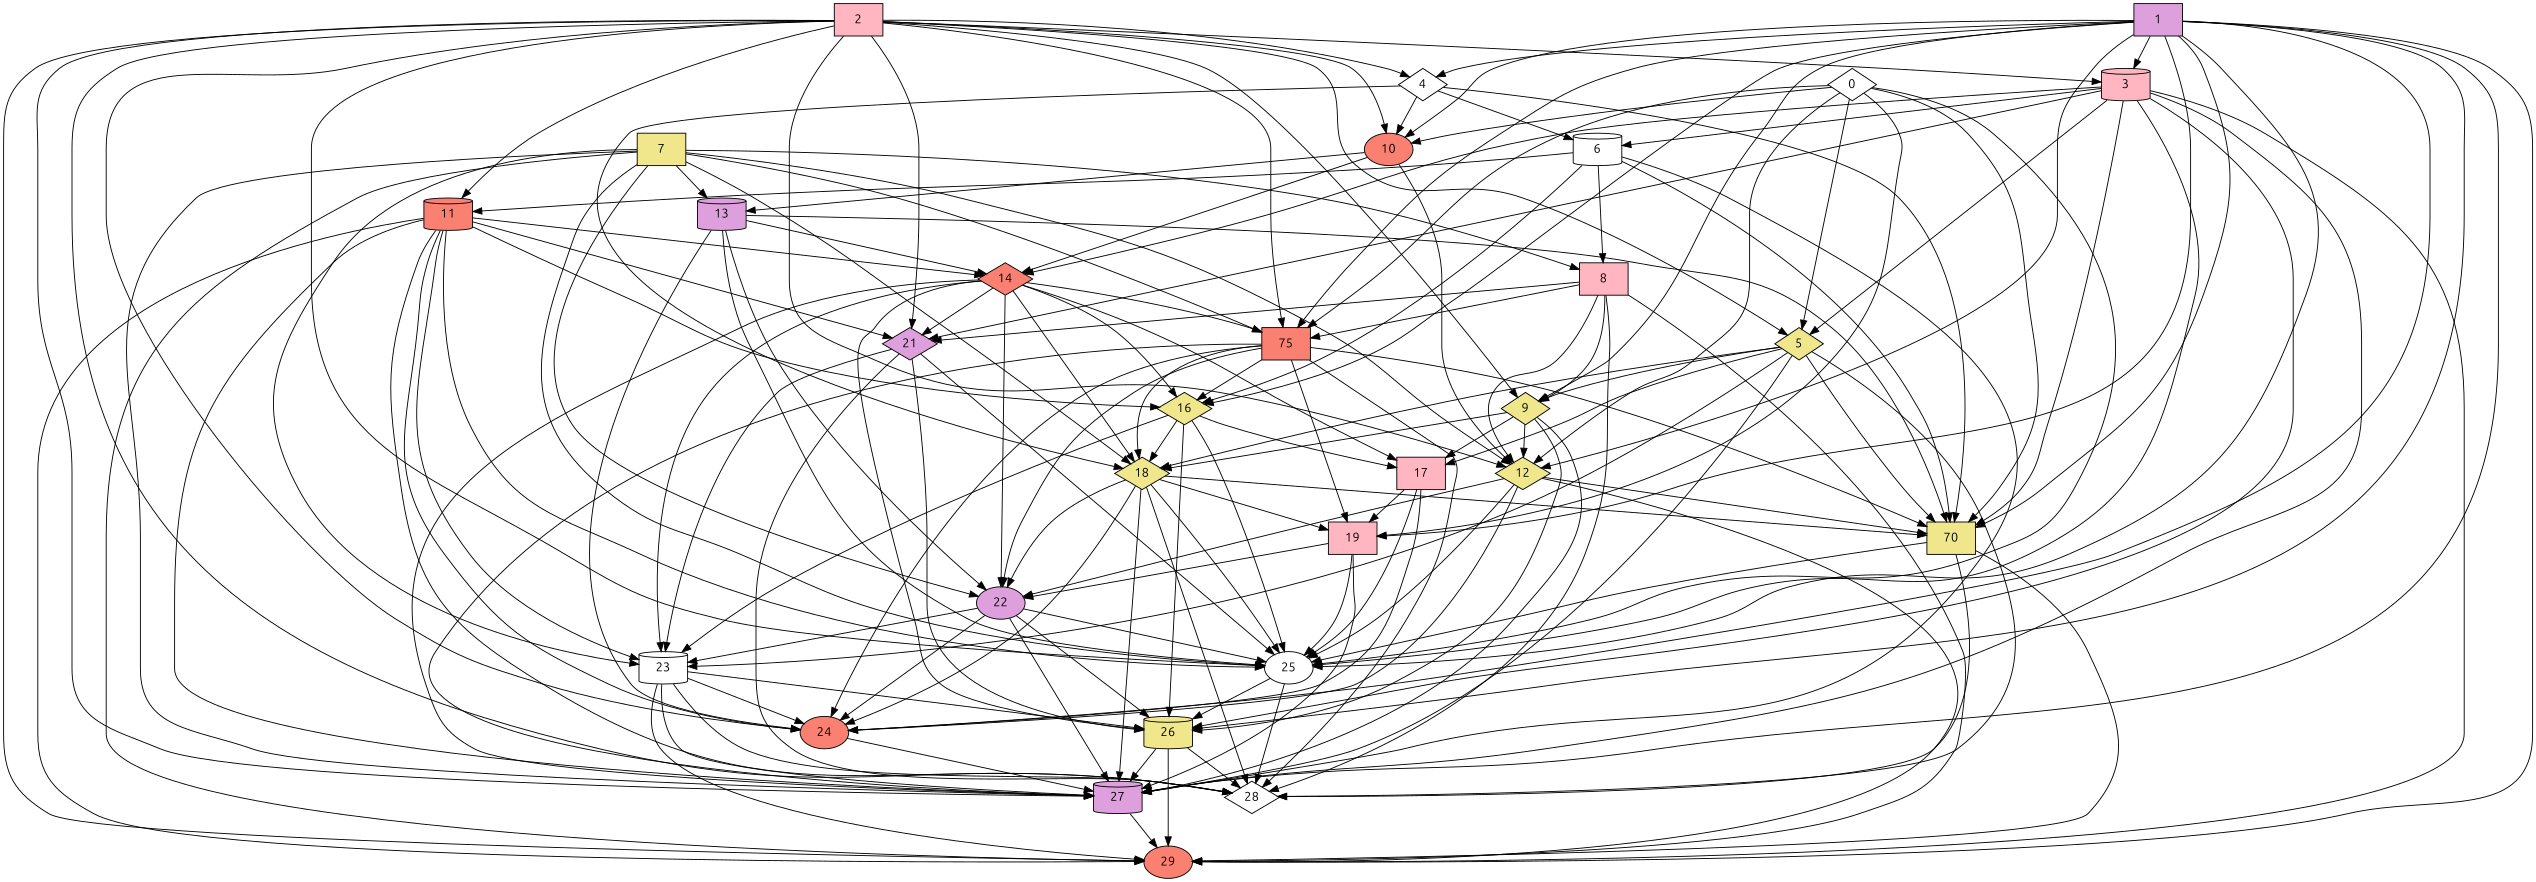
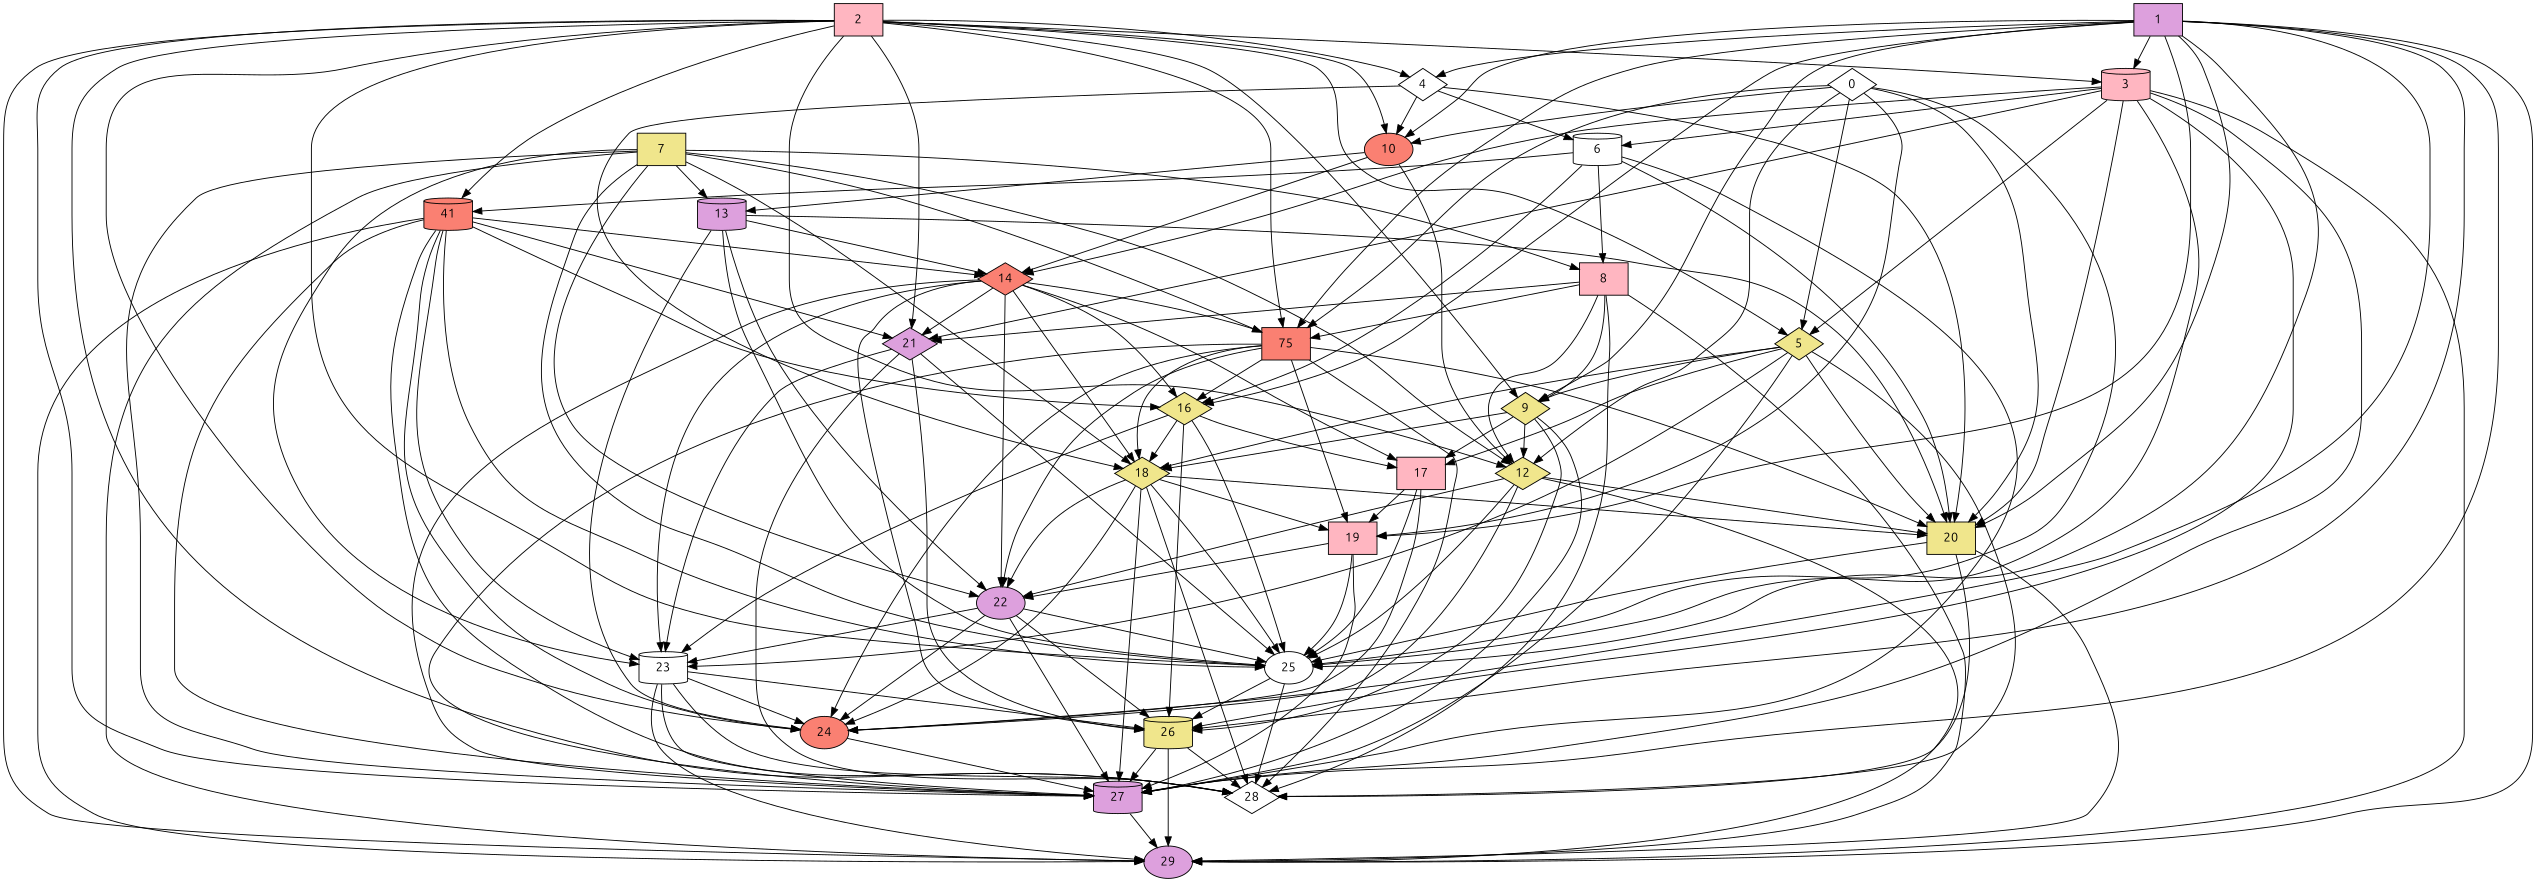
(448, 214) -> (448, 214)
(1925, 337) -> none
(1951, 538) -> (1951, 538)
(1168, 862) -> (1168, 862)
